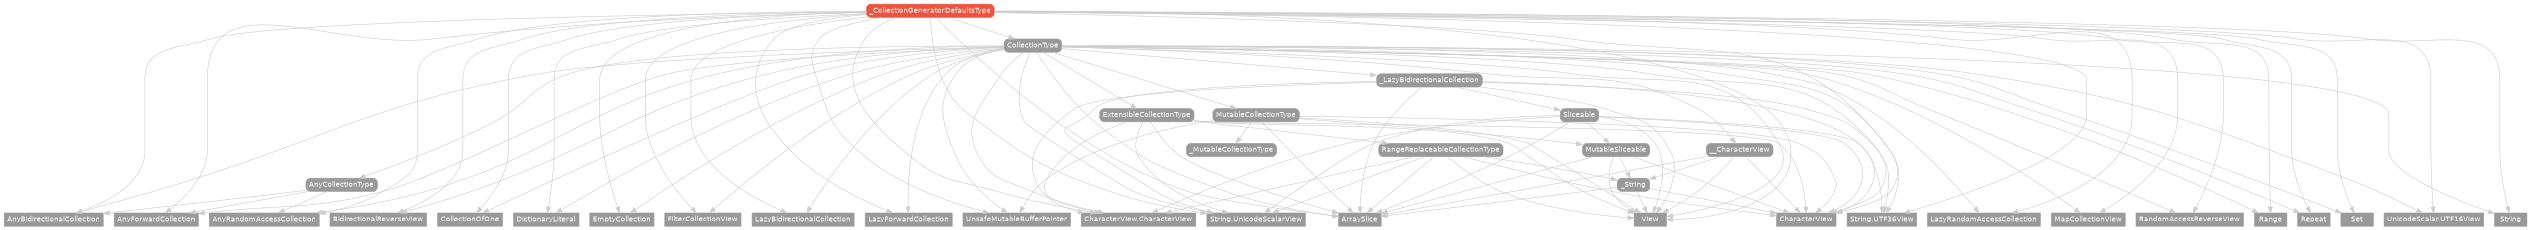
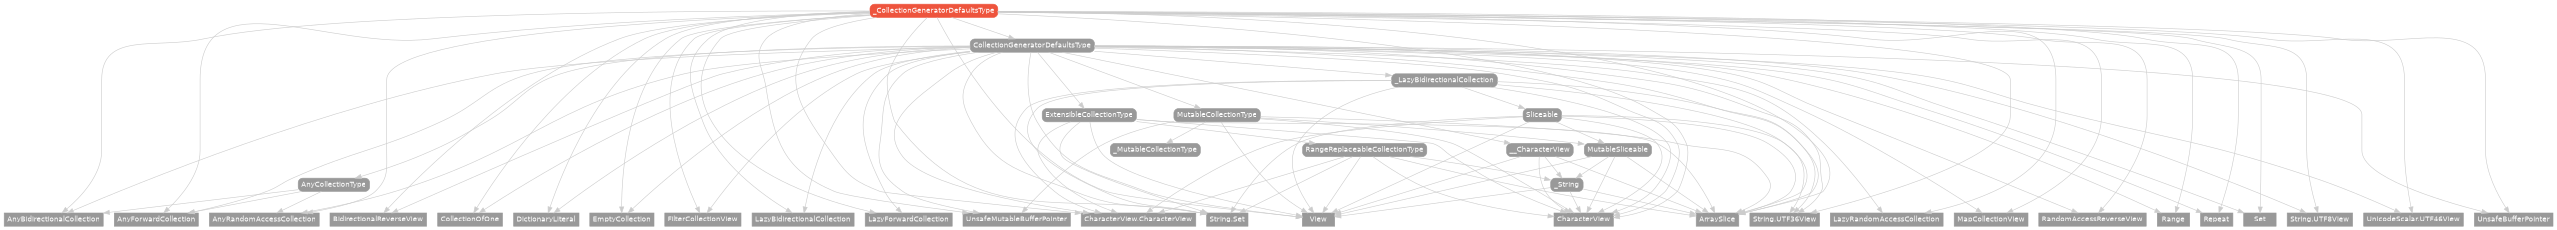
(1033, 46) -> (1032, 46)
(1256, 220) -> (1227, 220)
none -> (2320, 220)
(2434, 220) -> (2414, 220)
(2511, 220) -> (2514, 220)
